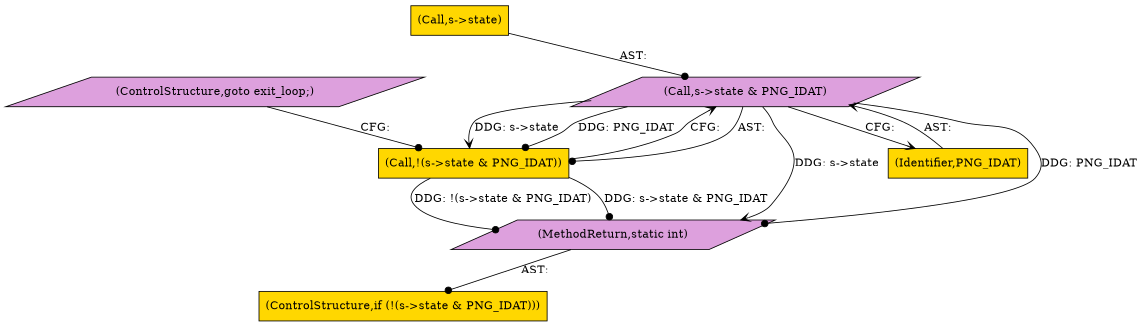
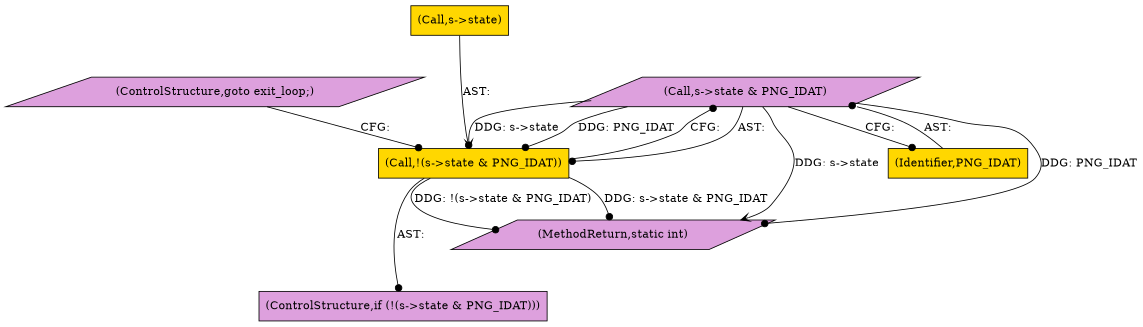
(595, 54) -> (462, 89)
(903, 122) -> (903, 122)
(848, 127) -> (848, 127)
(643, 145) -> (643, 145)
(511, 269) -> (396, 227)
(403, 306) -> (403, 306)
